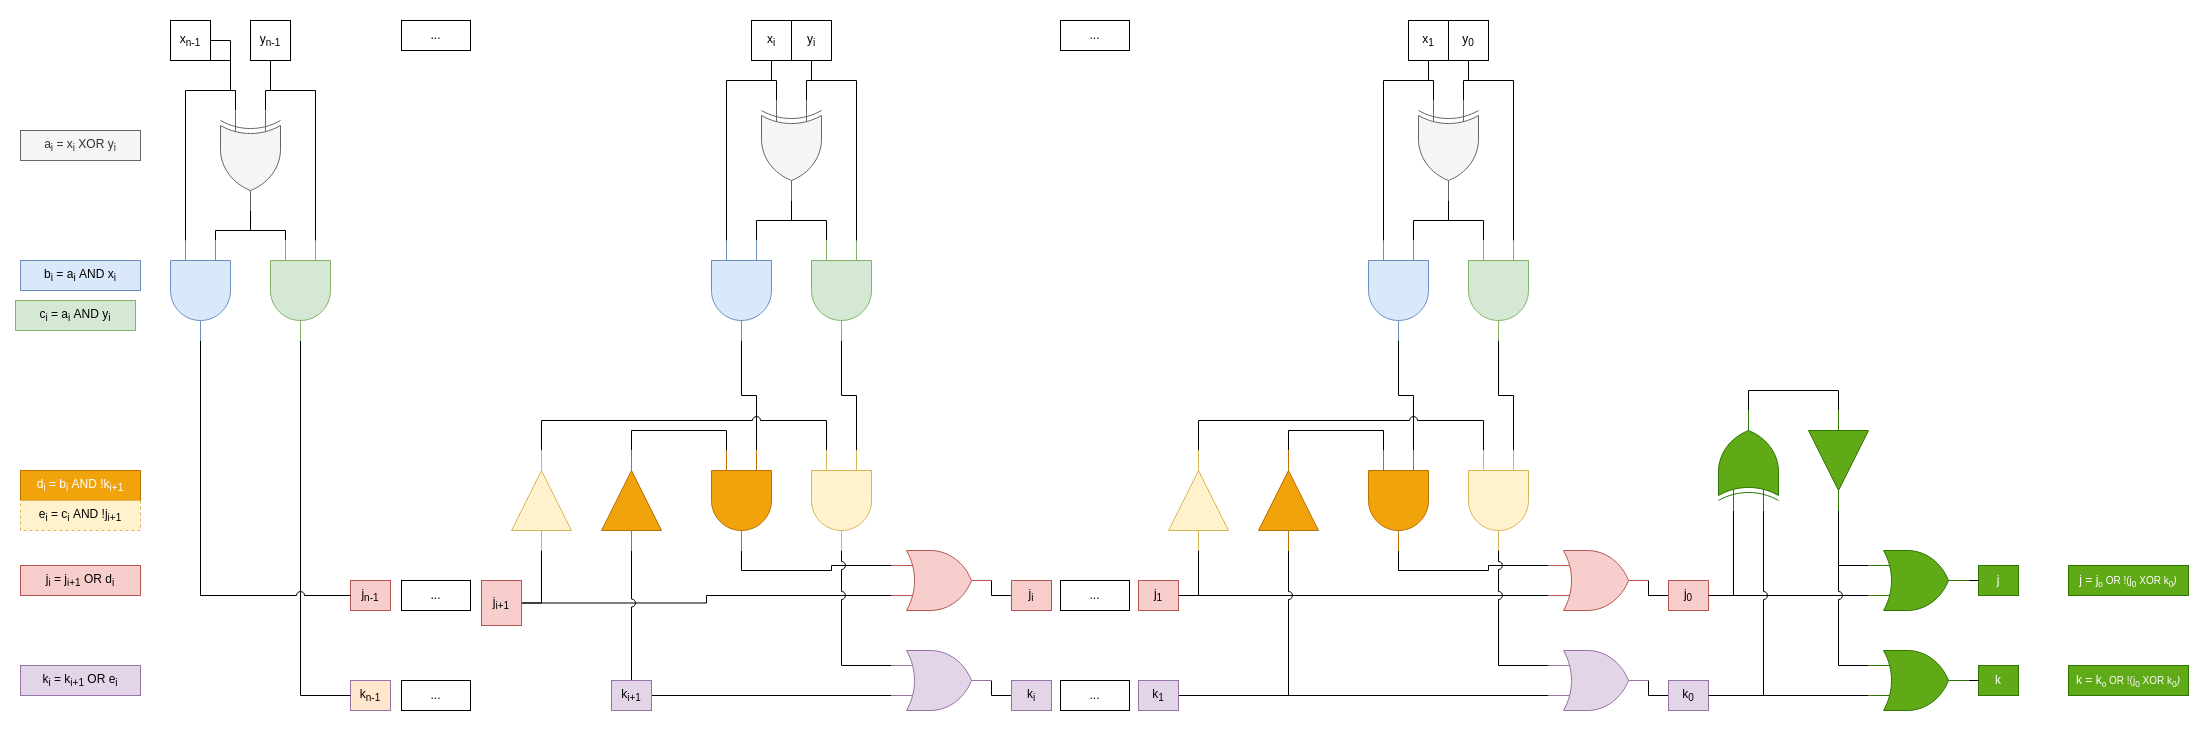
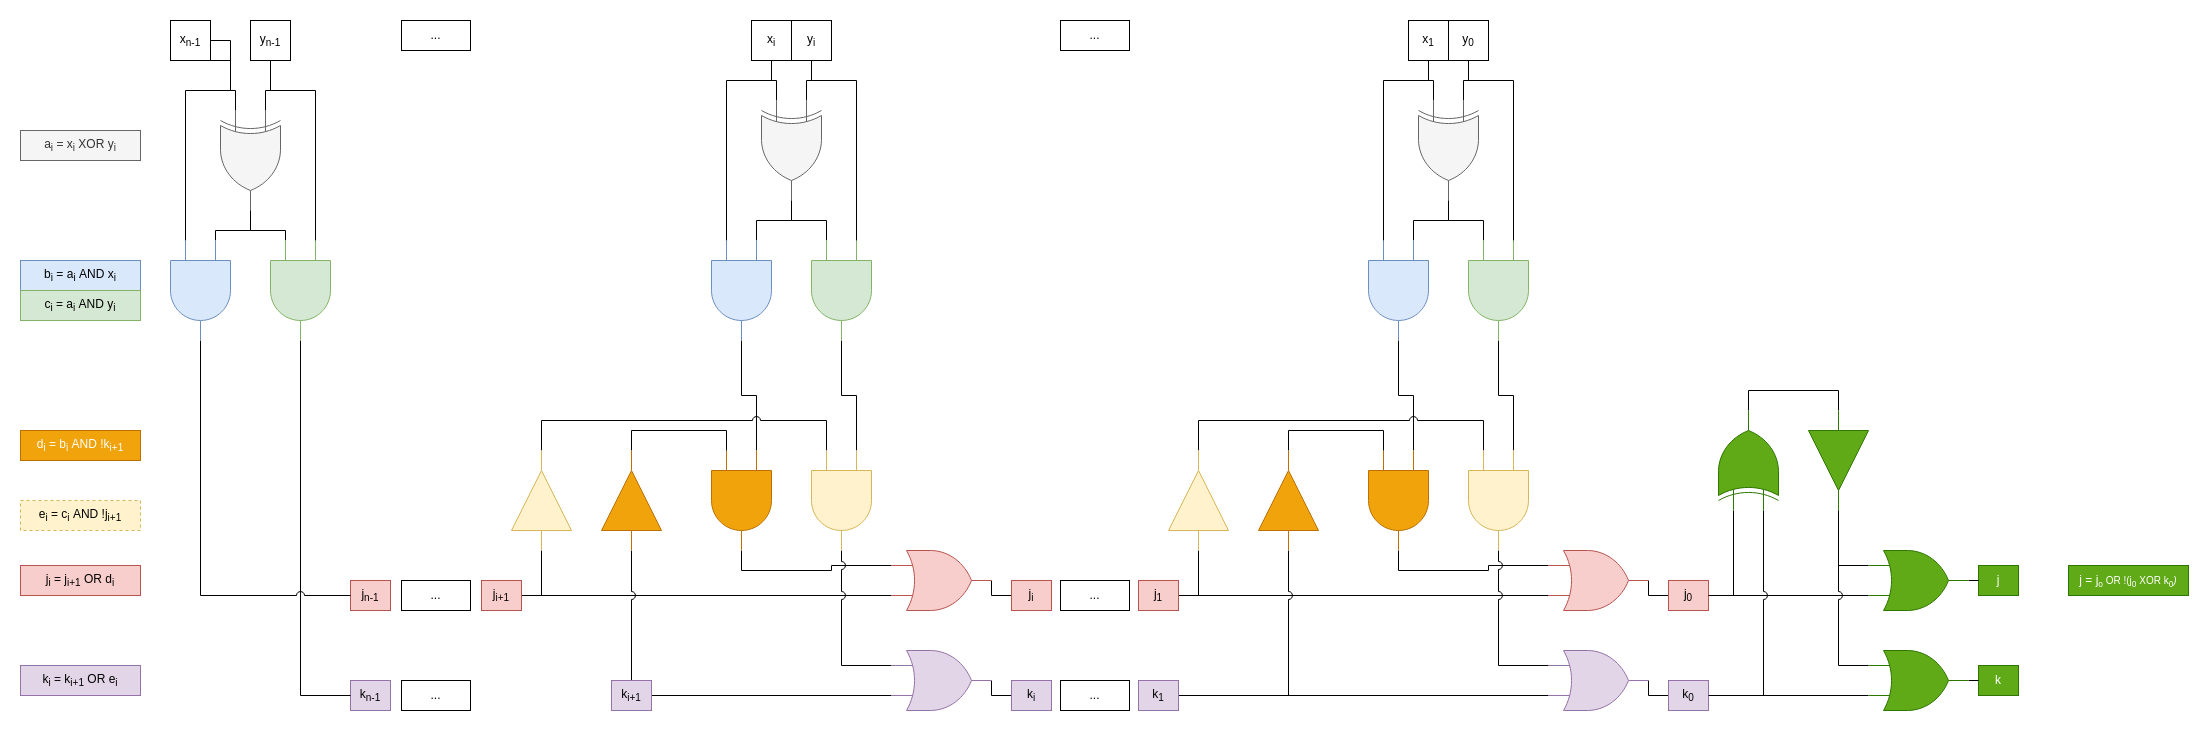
(76, 316) -> (81, 306)
(81, 486) -> (81, 446)
(502, 603) -> (502, 596)
(2129, 681) -> none
(371, 696) -> (371, 696)
